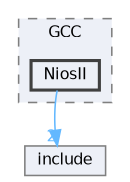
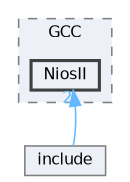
(55, 112) -> (76, 126)
